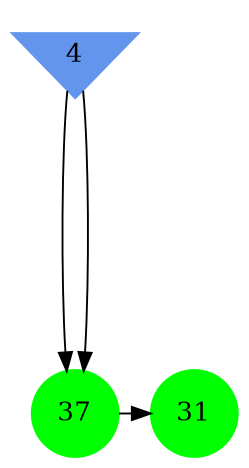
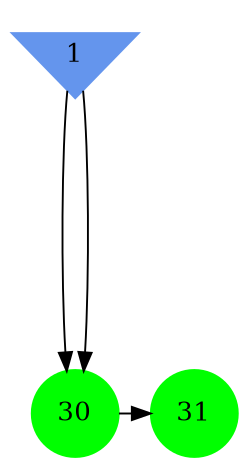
(75, 55) -> (75, 55)
(75, 414) -> (75, 414)
